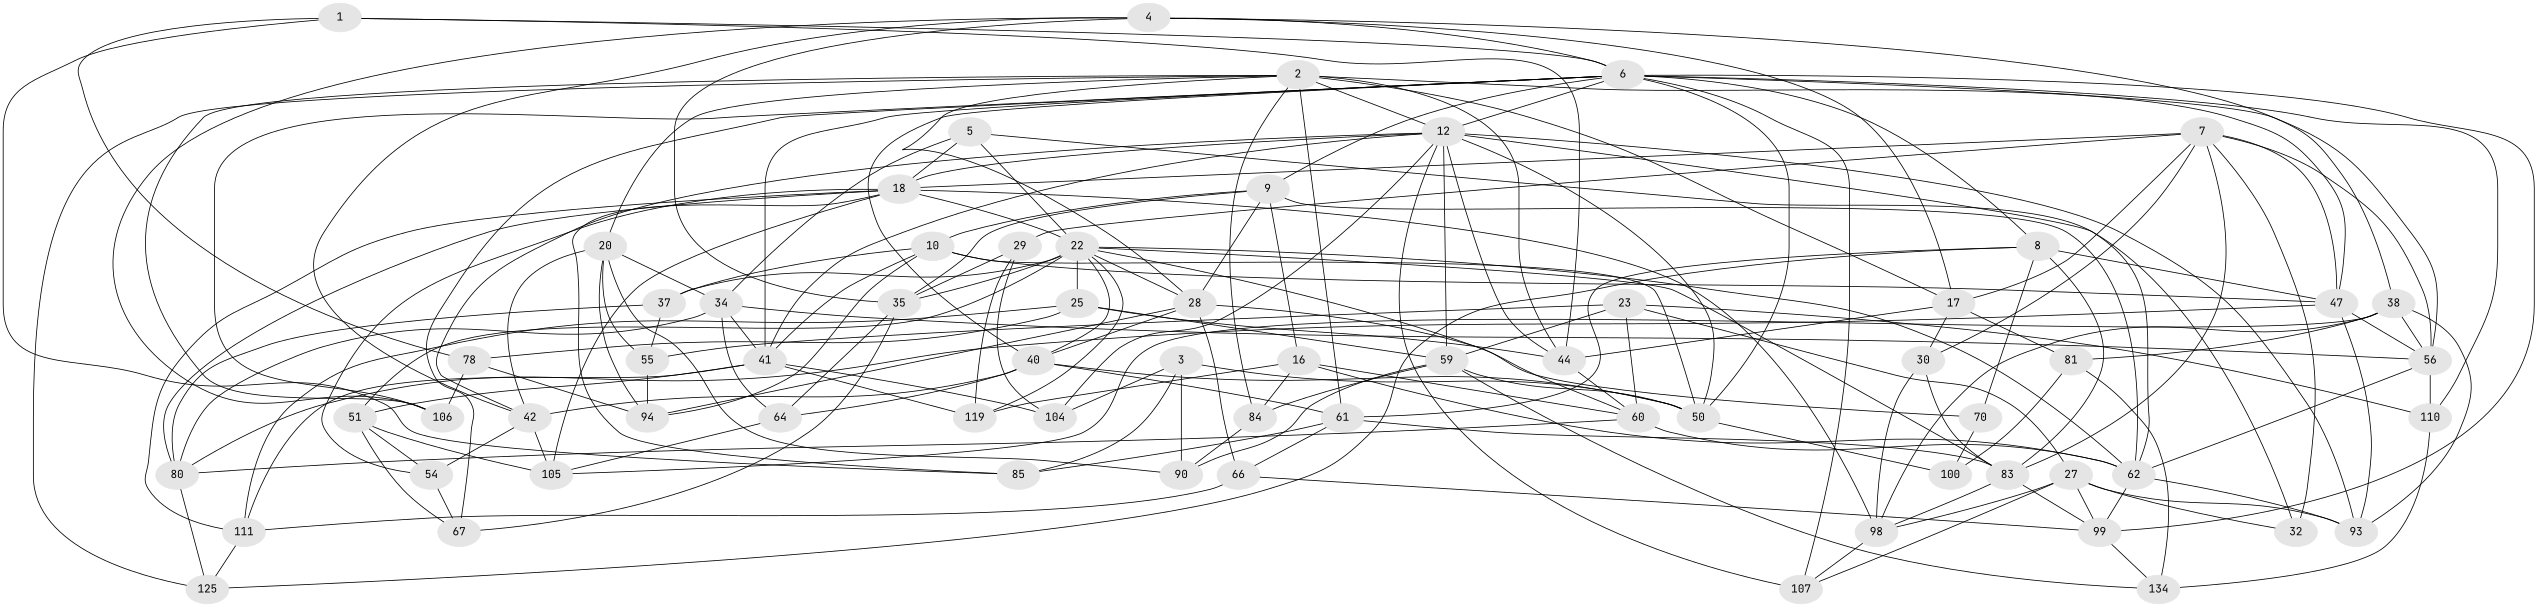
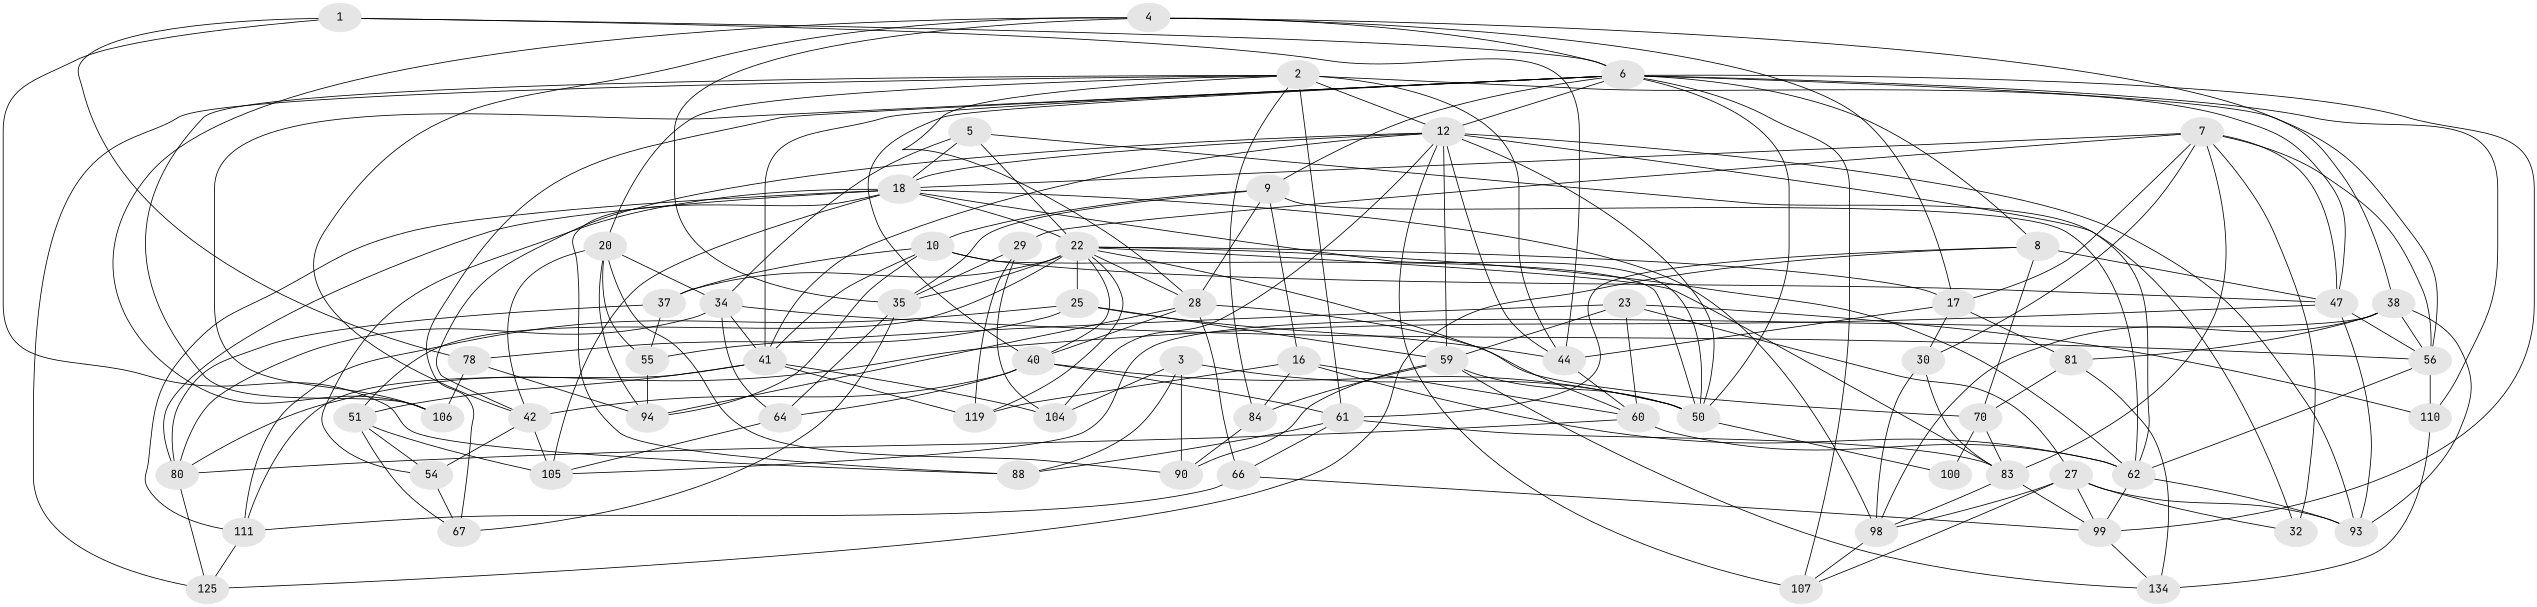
(1668, 169) -> (1498, 255)
none -> (1247, 242)
(2101, 368) -> (1996, 451)
(2018, 424) -> (2021, 392)
(1018, 475) -> (1018, 475)
